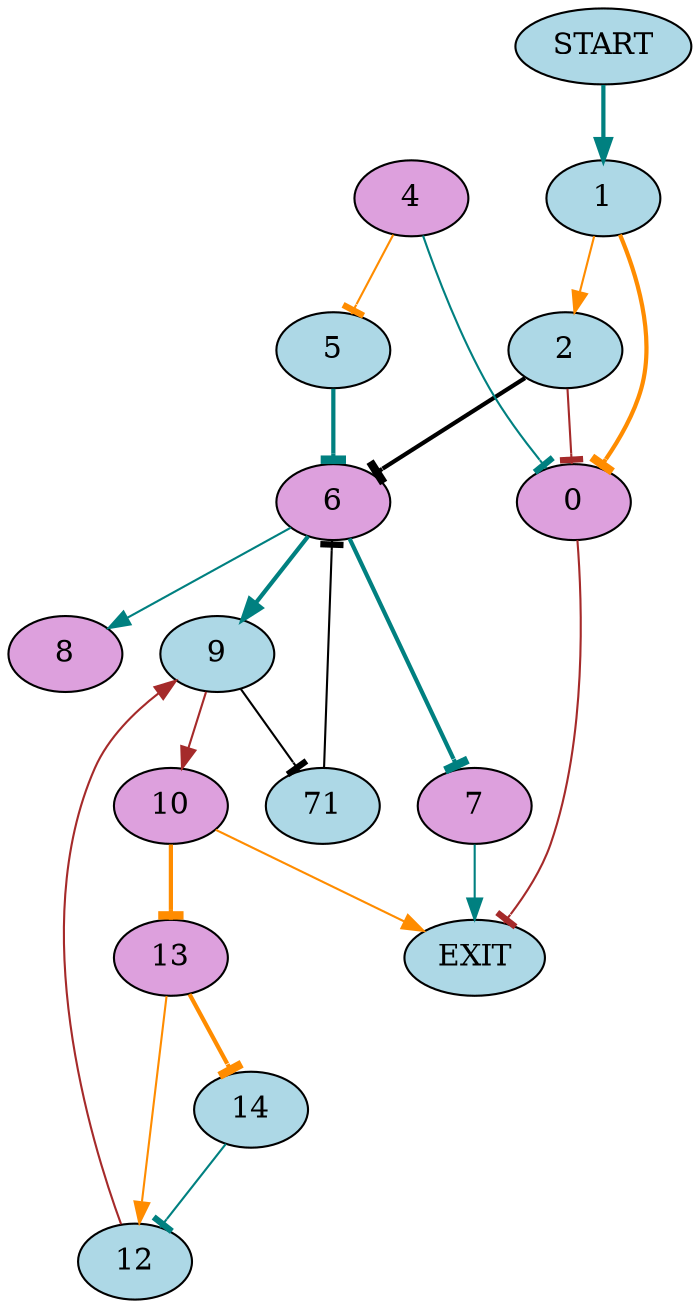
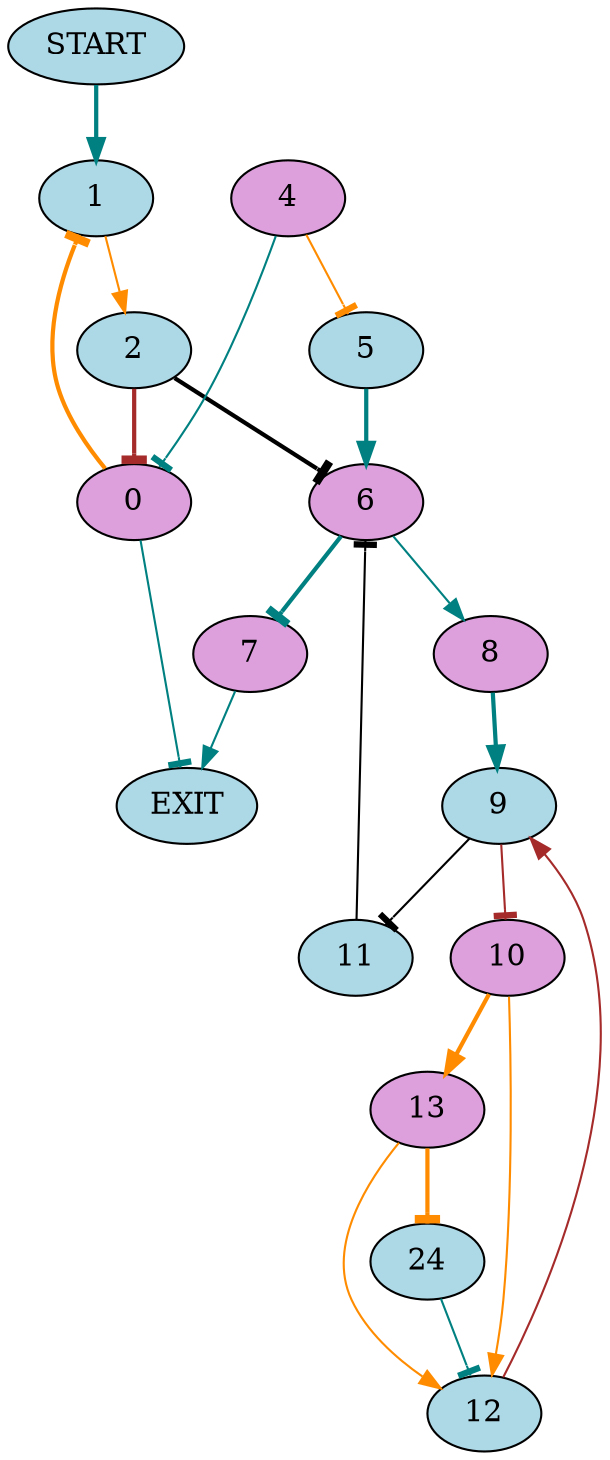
(646, 350) -> (53, 362)
(333, 421) -> (366, 416)
(569, 421) -> (134, 421)
(282, 570) -> (494, 720)
(197, 720) -> (503, 877)
(574, 734) -> (160, 649)
(323, 806) -> (356, 958)
(310, 876) -> (510, 1176)
(171, 877) -> (473, 1024)
(251, 1110) -> (427, 1262)
